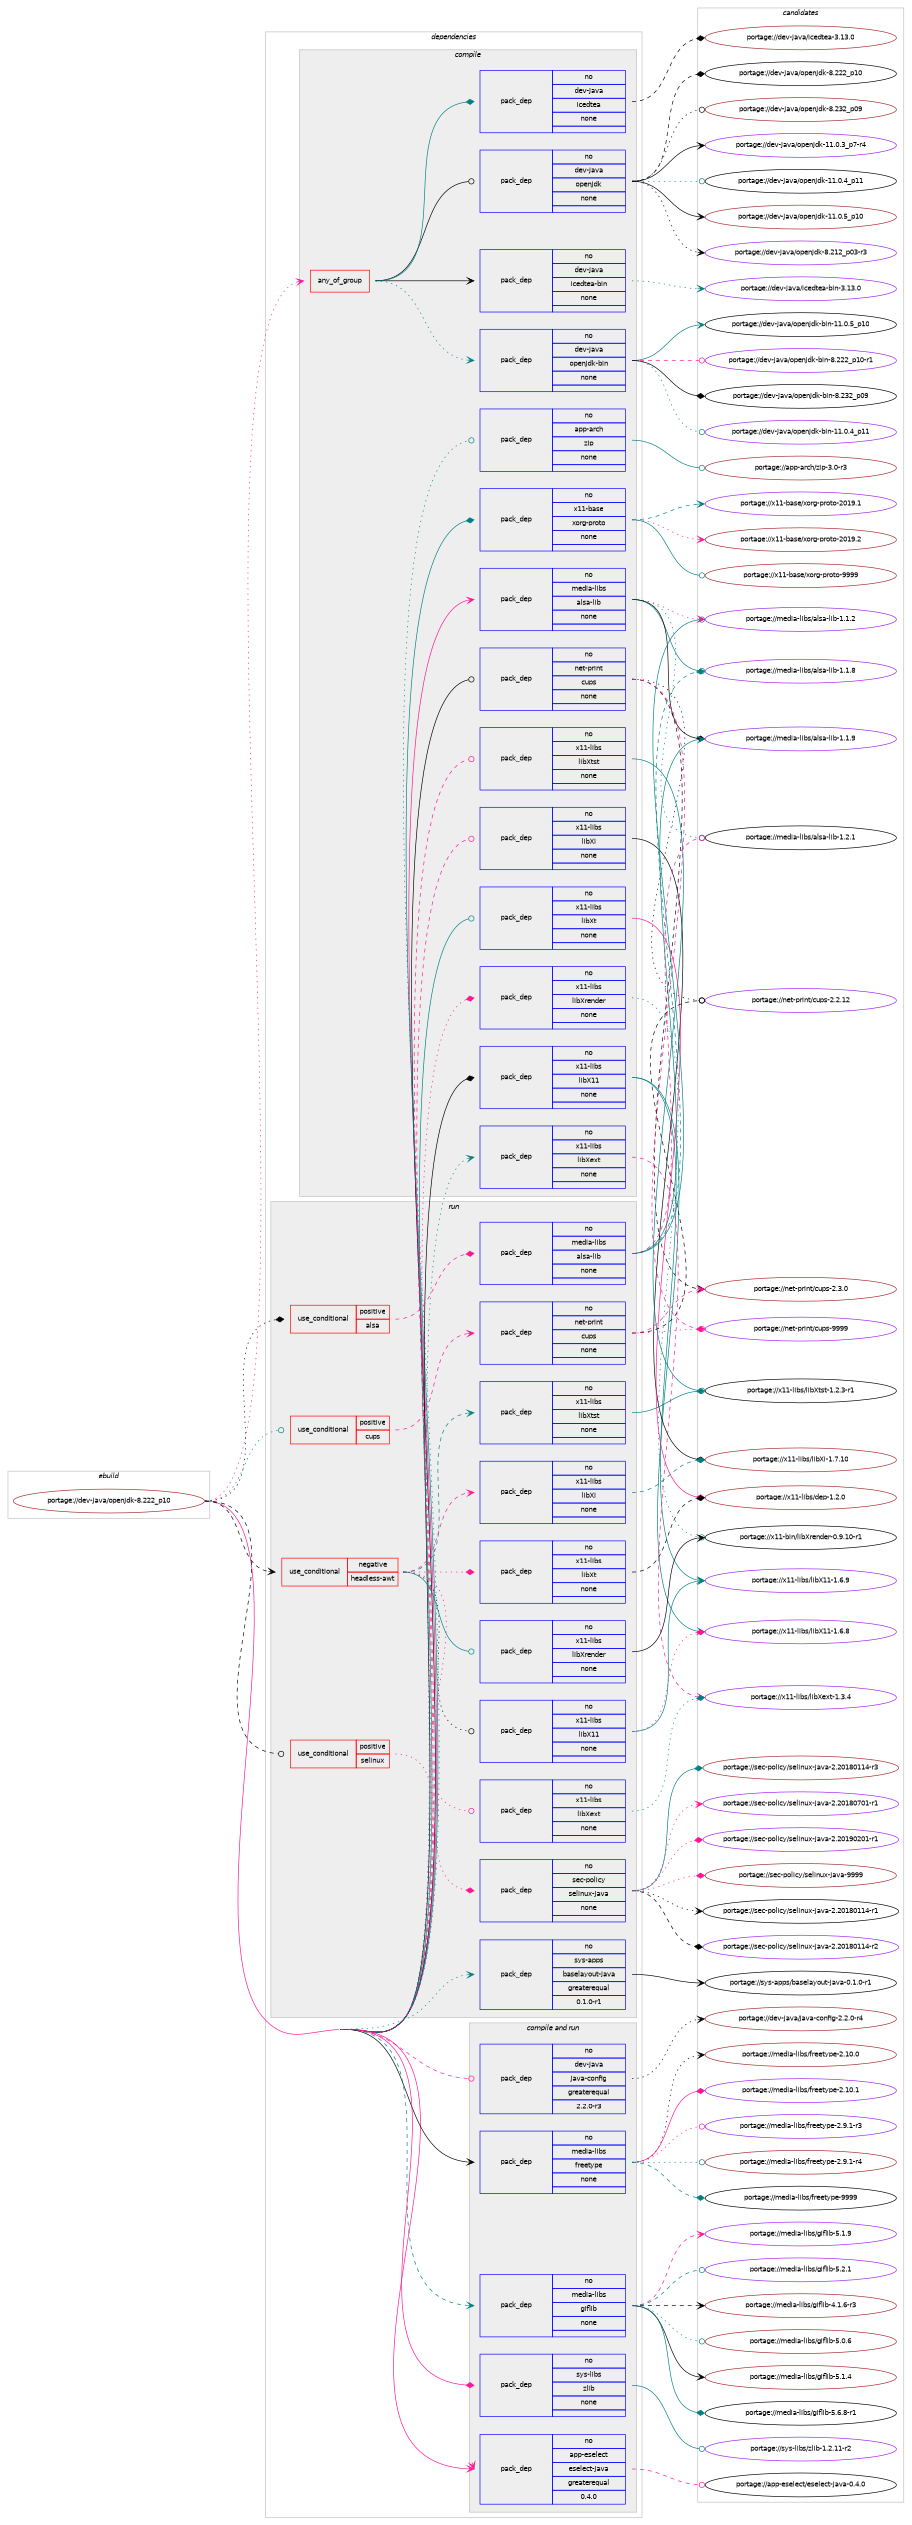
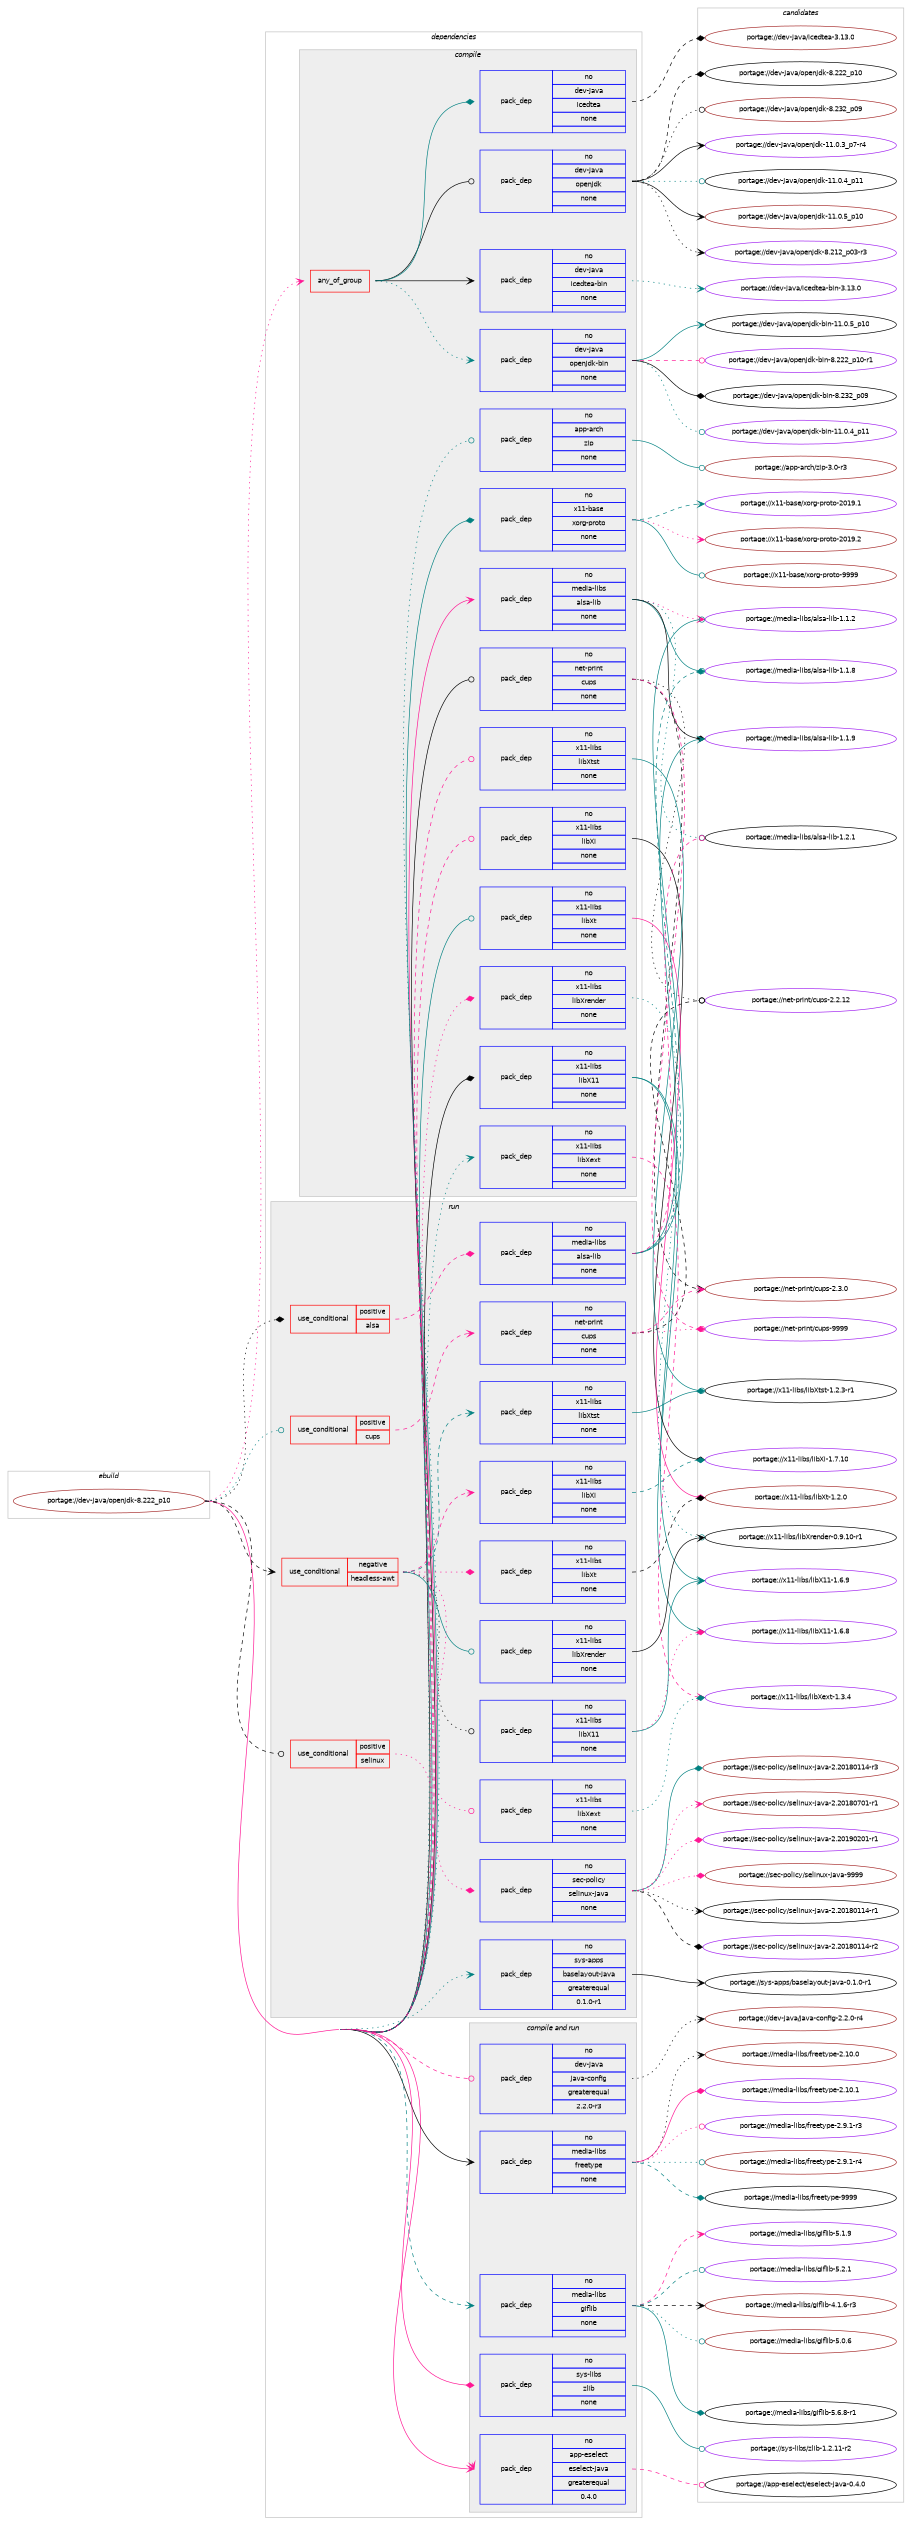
(801, 1460) -> (801, 1460)
(801, 1498) -> (801, 1498)
(801, 1538) -> (801, 1538)
(801, 1804) -> (801, 1804)
(801, 2377) -> none
